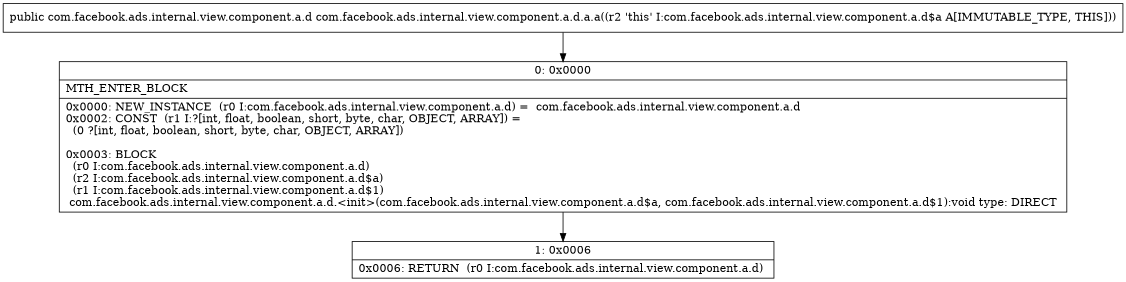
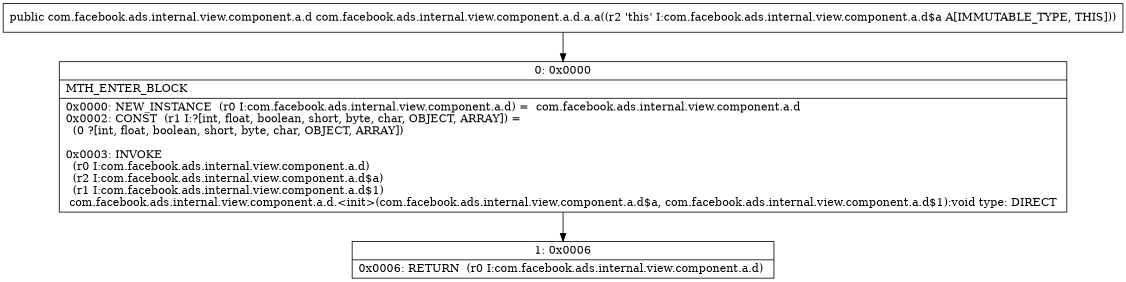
(115, 155) -> (118, 155)
